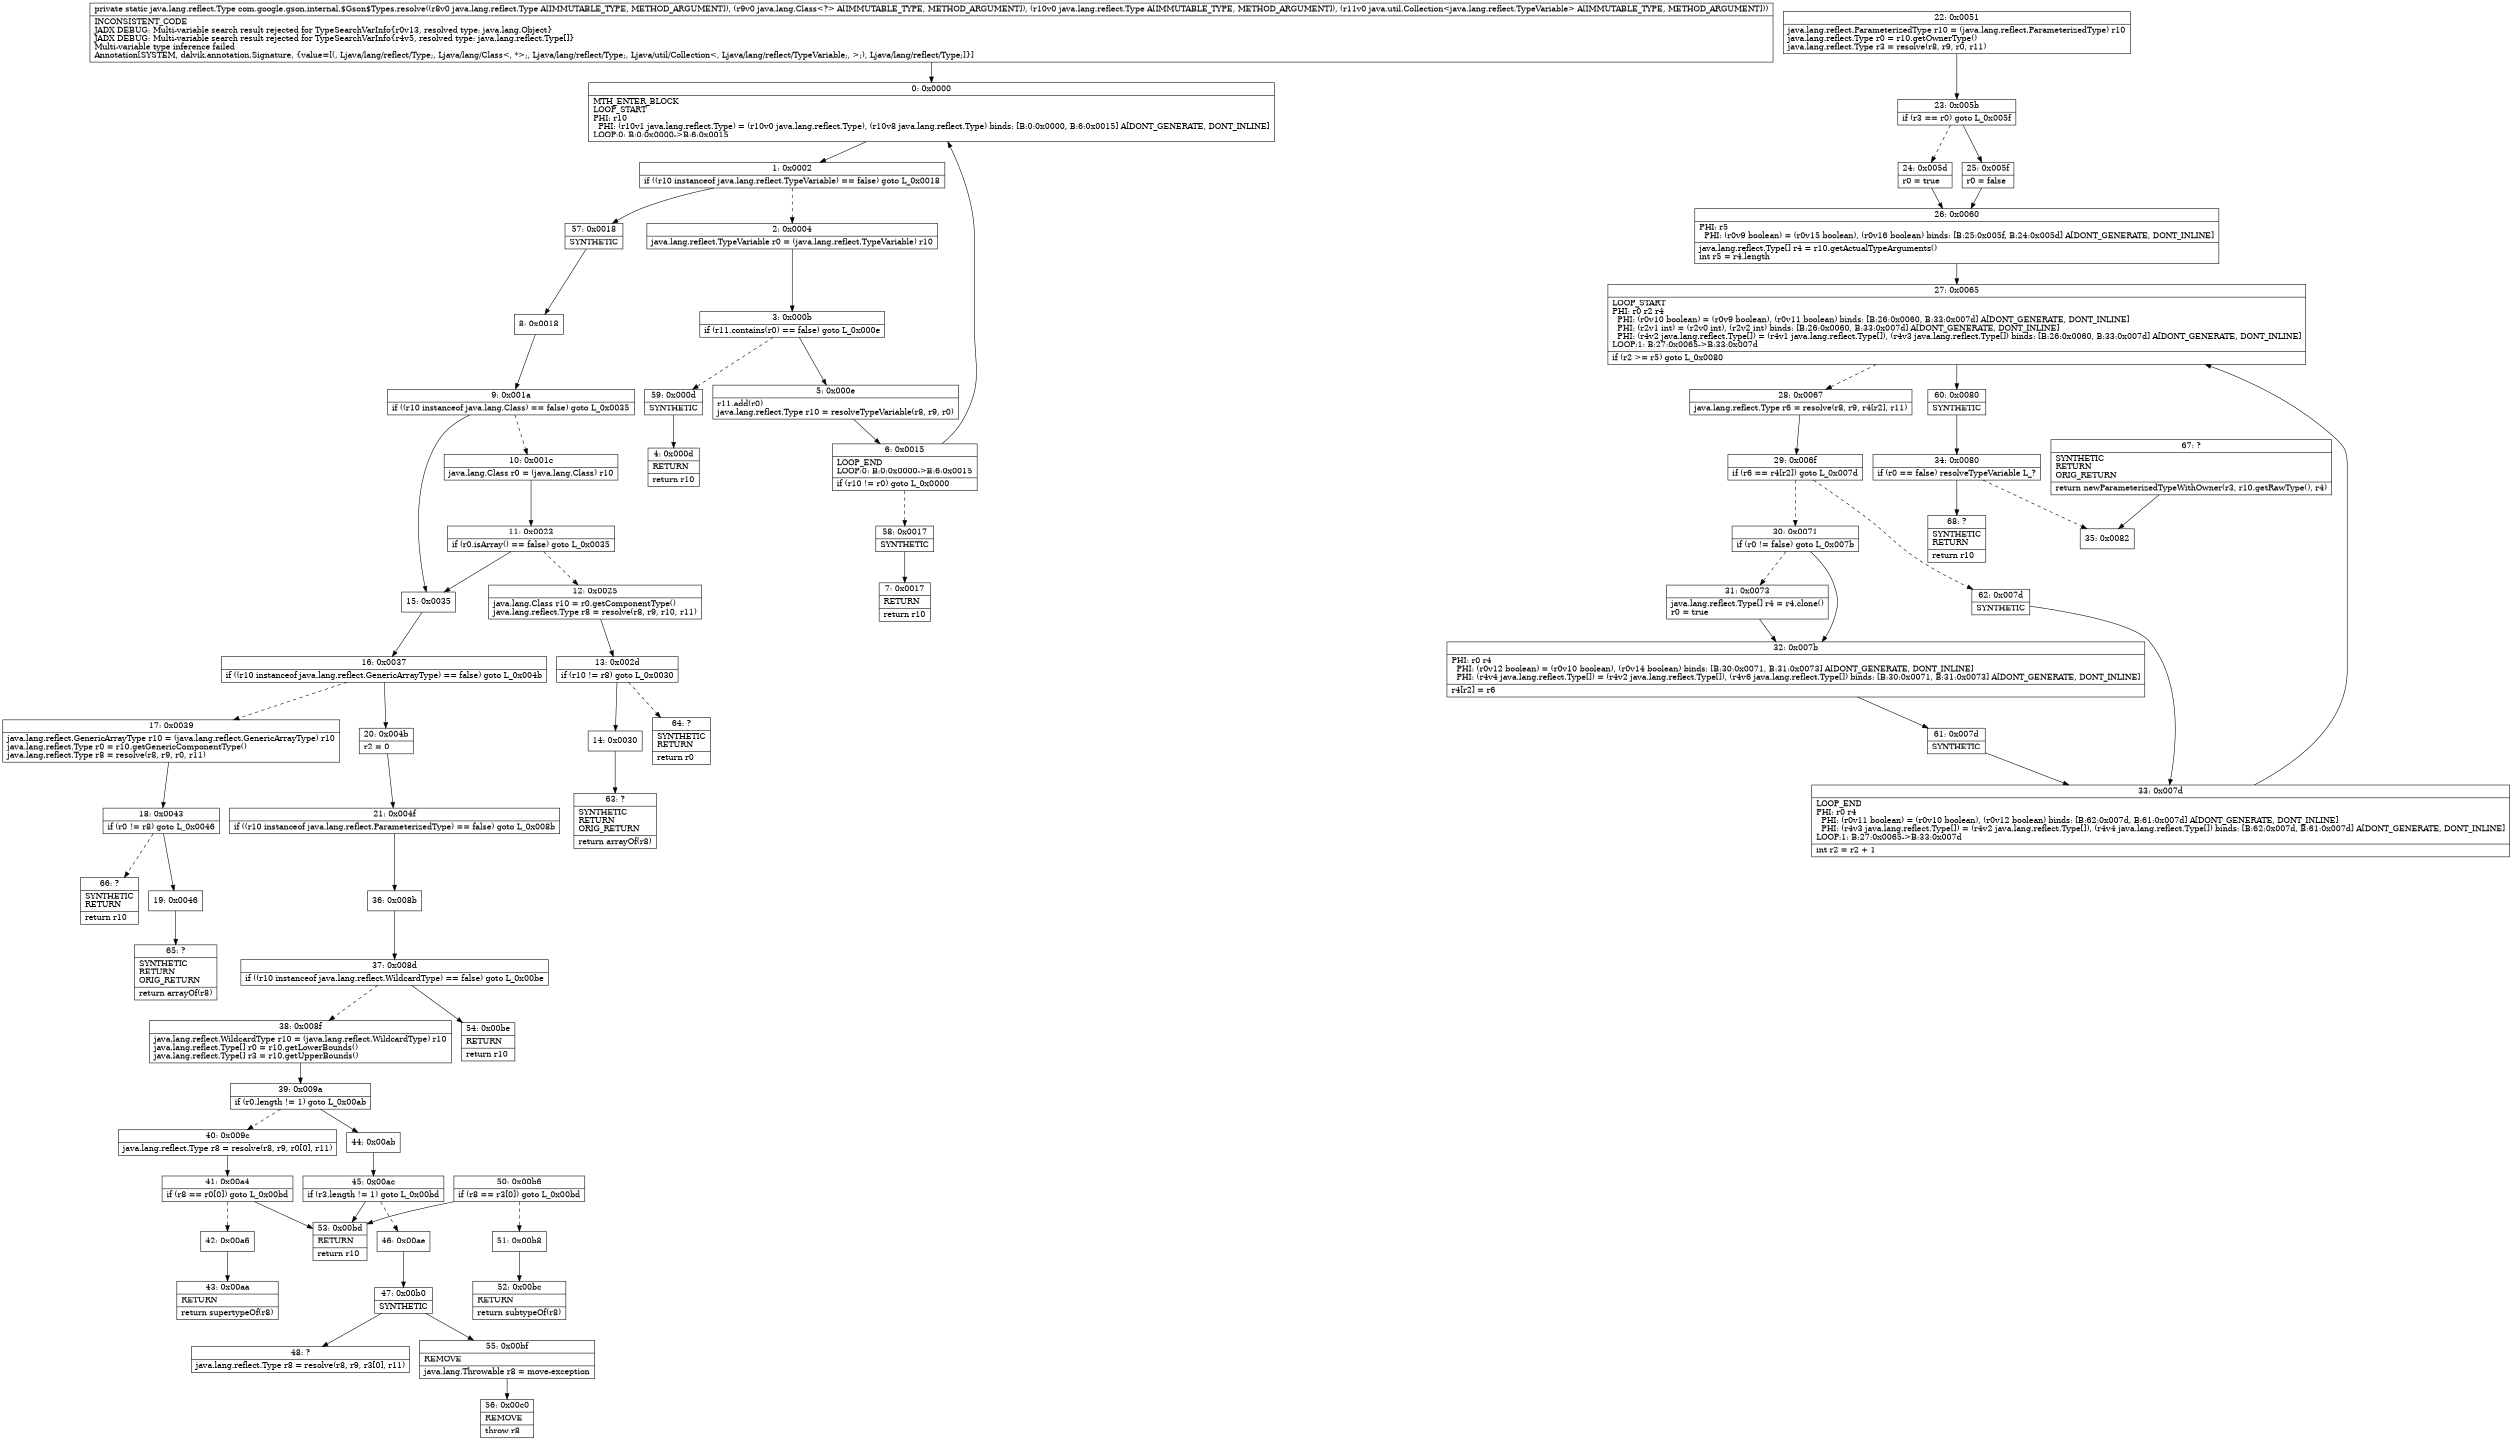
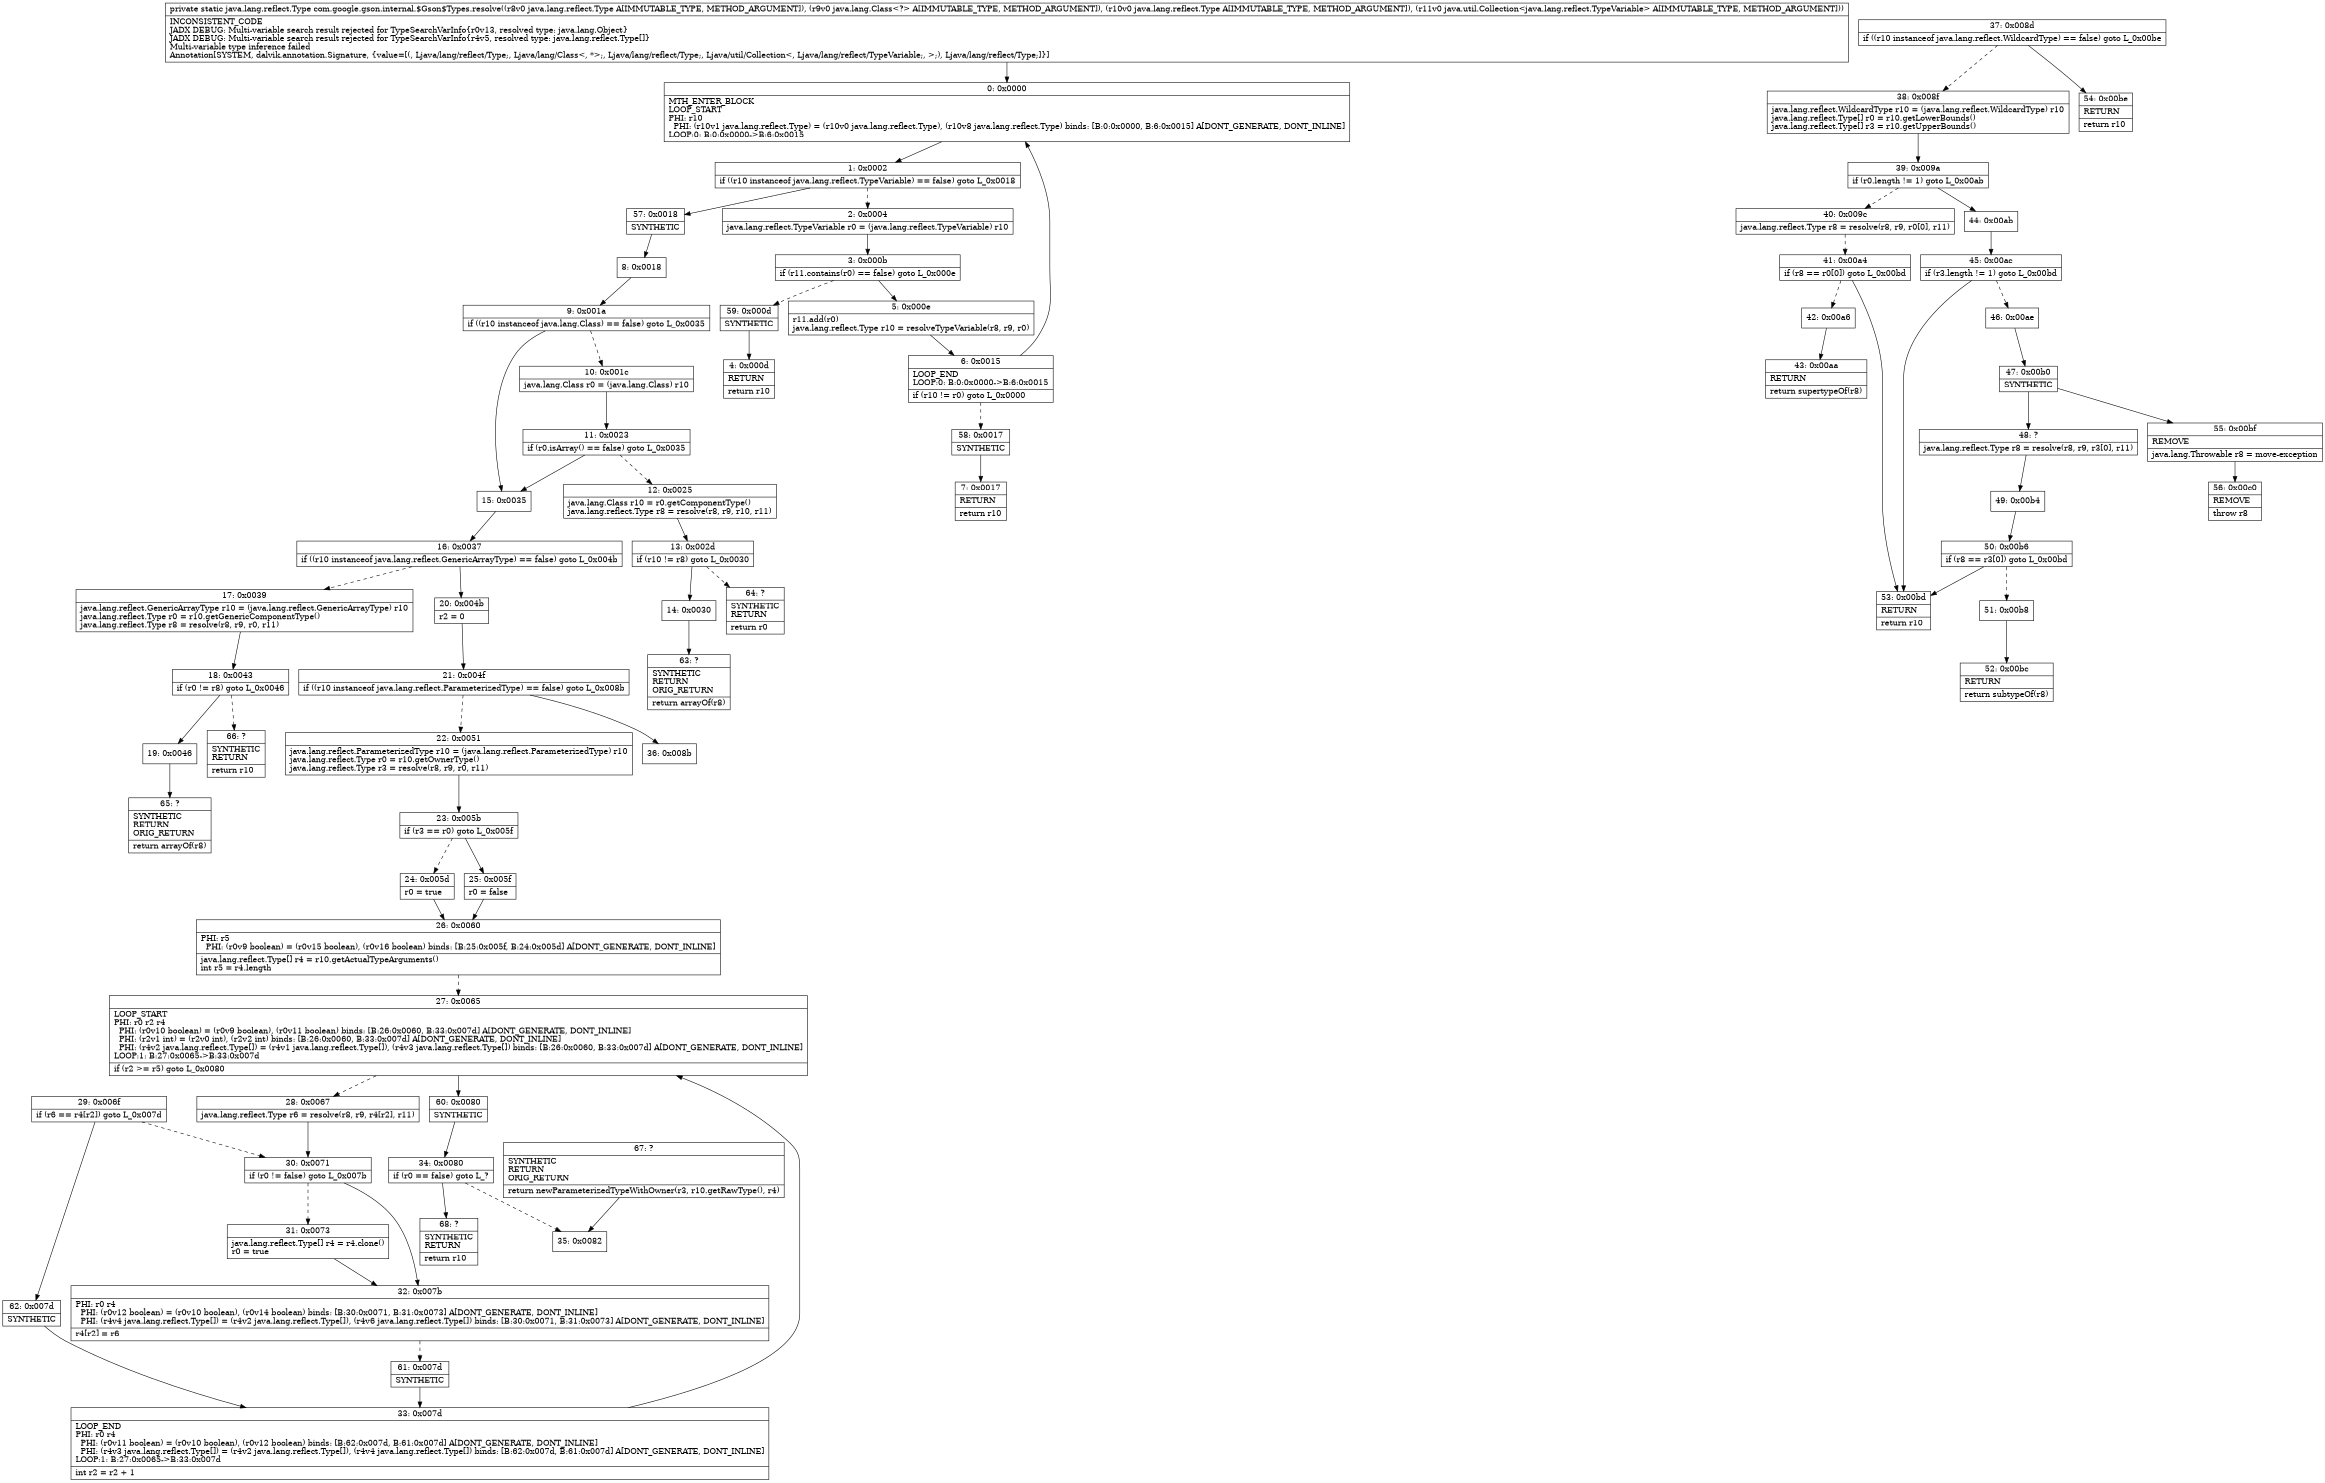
(1957, 271) -> (458, 982)
(1798, 432) -> (308, 1137)
(1957, 473) -> (441, 1176)
none -> (2018, 501)
(1889, 536) -> (66, 1209)
none -> (462, 711)
(1890, 711) -> (420, 1348)
(395, 932) -> none
(228, 1163) -> (1845, 242)
